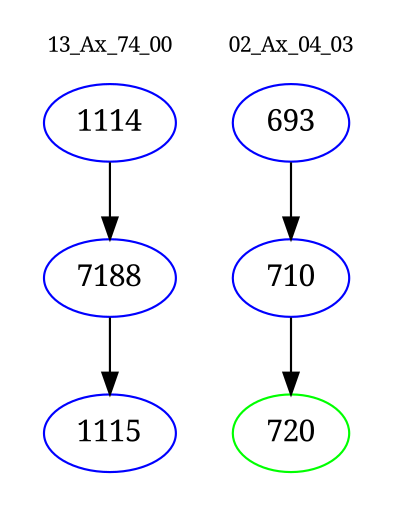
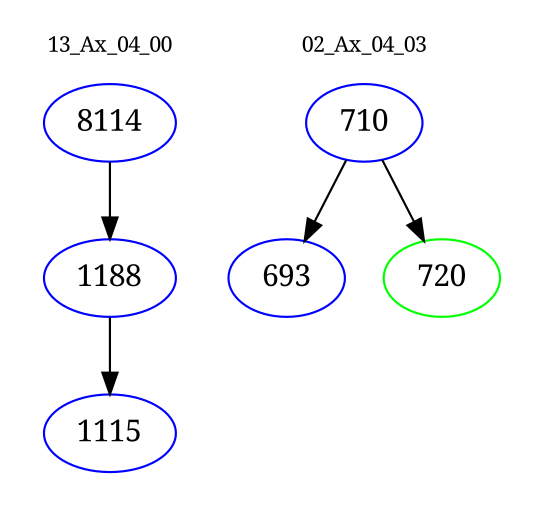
(110, 46) -> (110, 46)
(110, 123) -> (110, 123)
(291, 190) -> (330, 191)
(110, 278) -> (110, 278)
